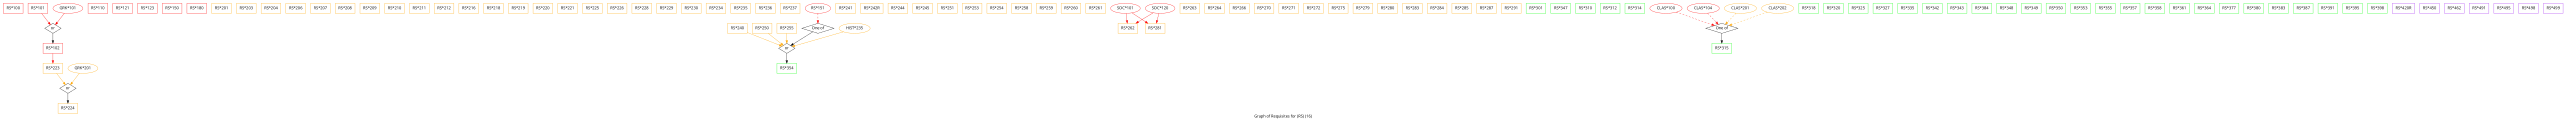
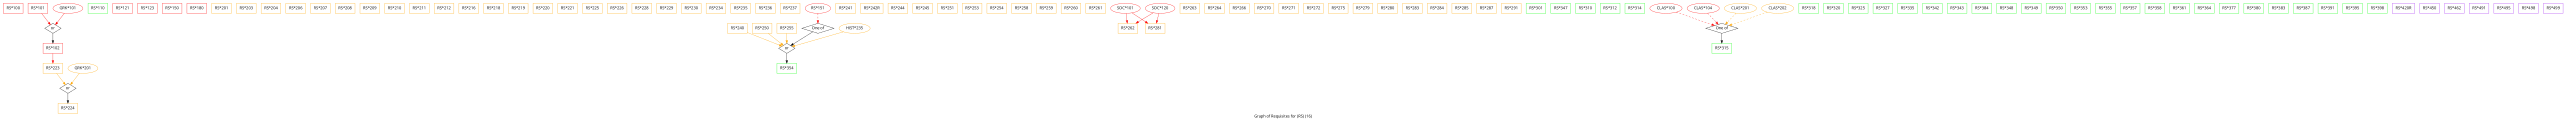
(98, 8) -> (98, 8)
